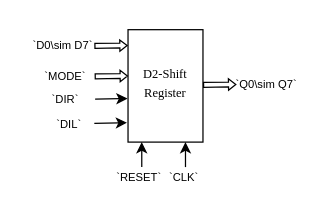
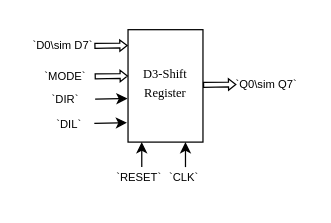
(166, 82) -> (166, 82)
